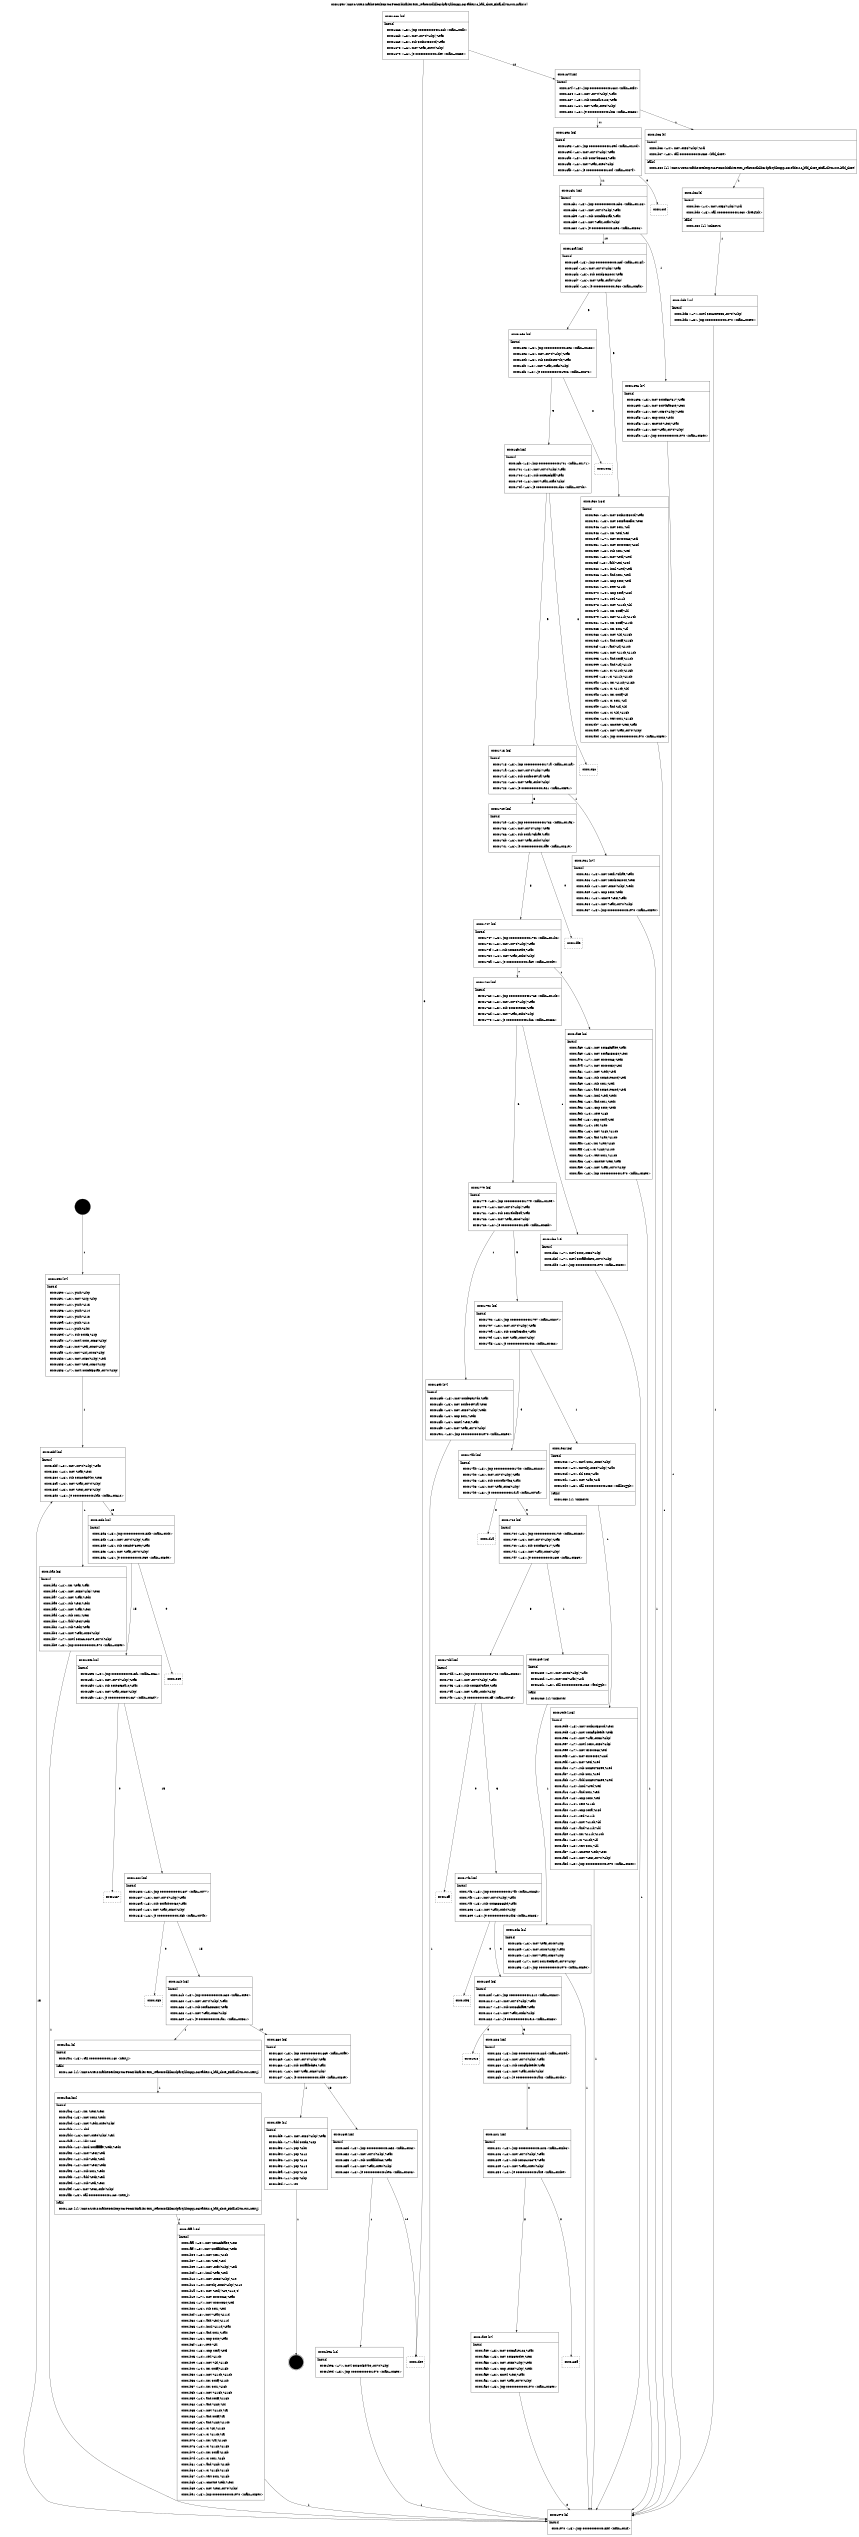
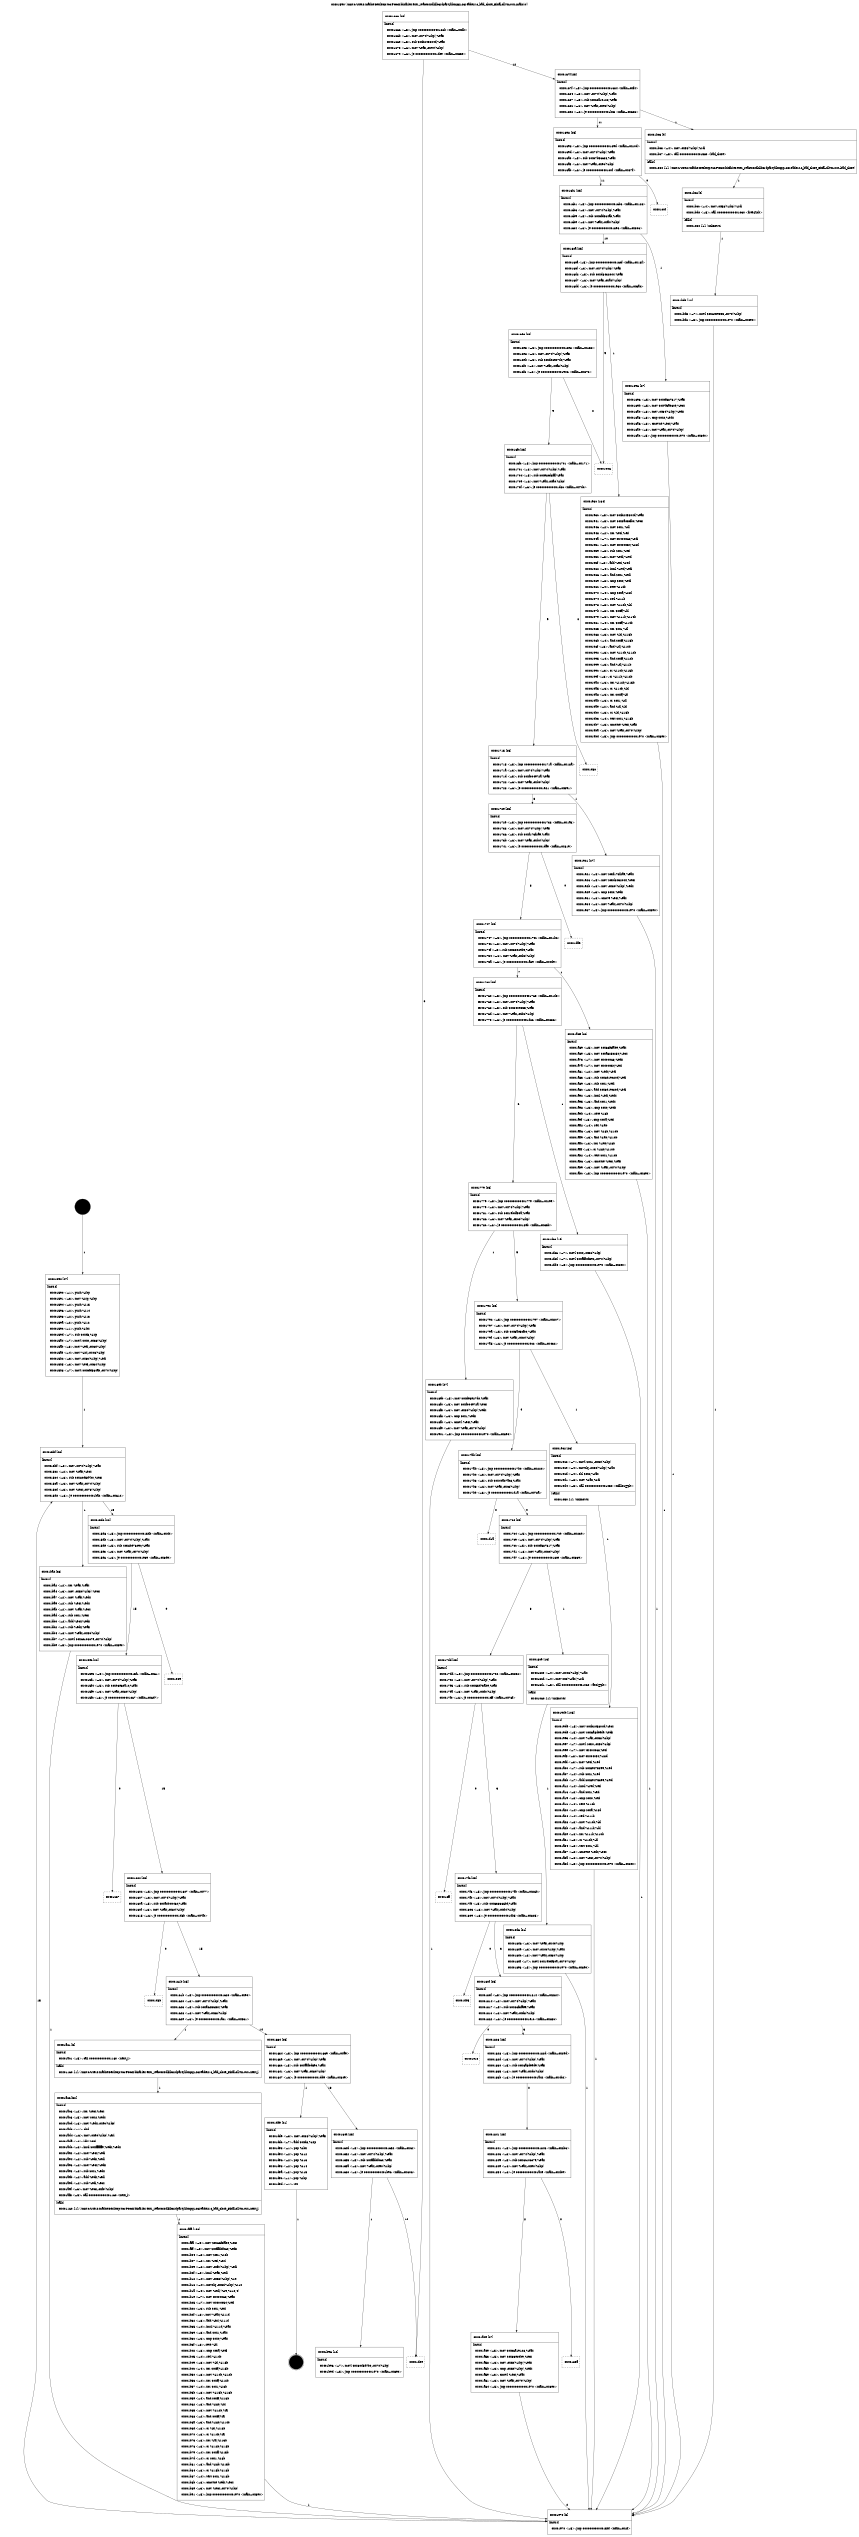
(579, 310) -> (603, 377)
(613, 353) -> (613, 353)
(409, 2502) -> none
